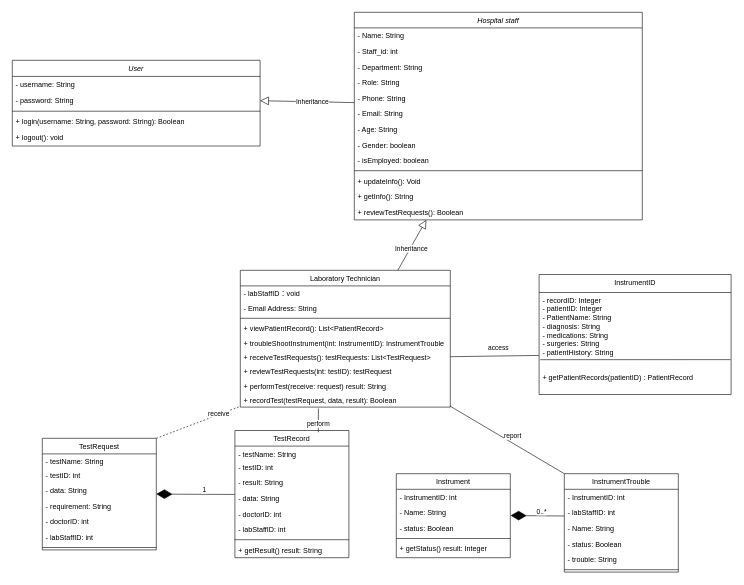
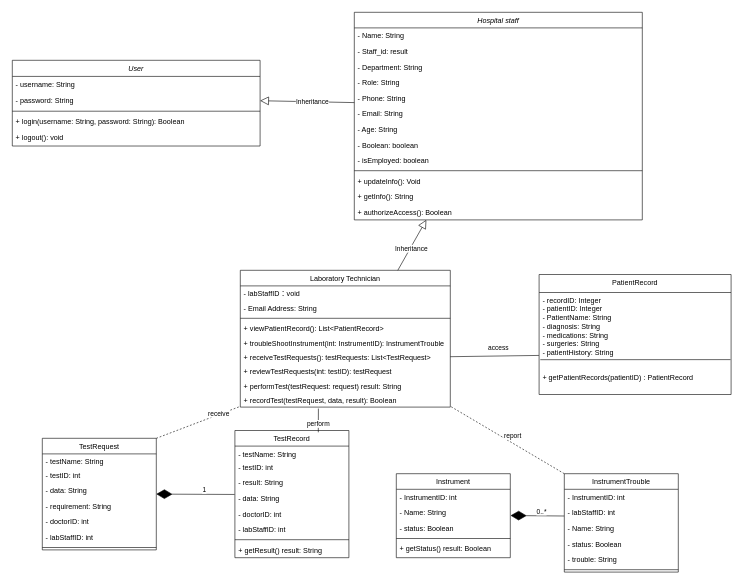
(383, 52) -> (389, 52)
(388, 145) -> (389, 145)
(415, 212) -> (409, 212)
(635, 283) -> (635, 283)
(328, 386) -> (337, 386)
(508, 440) -> (508, 440)
(453, 549) -> (452, 549)
